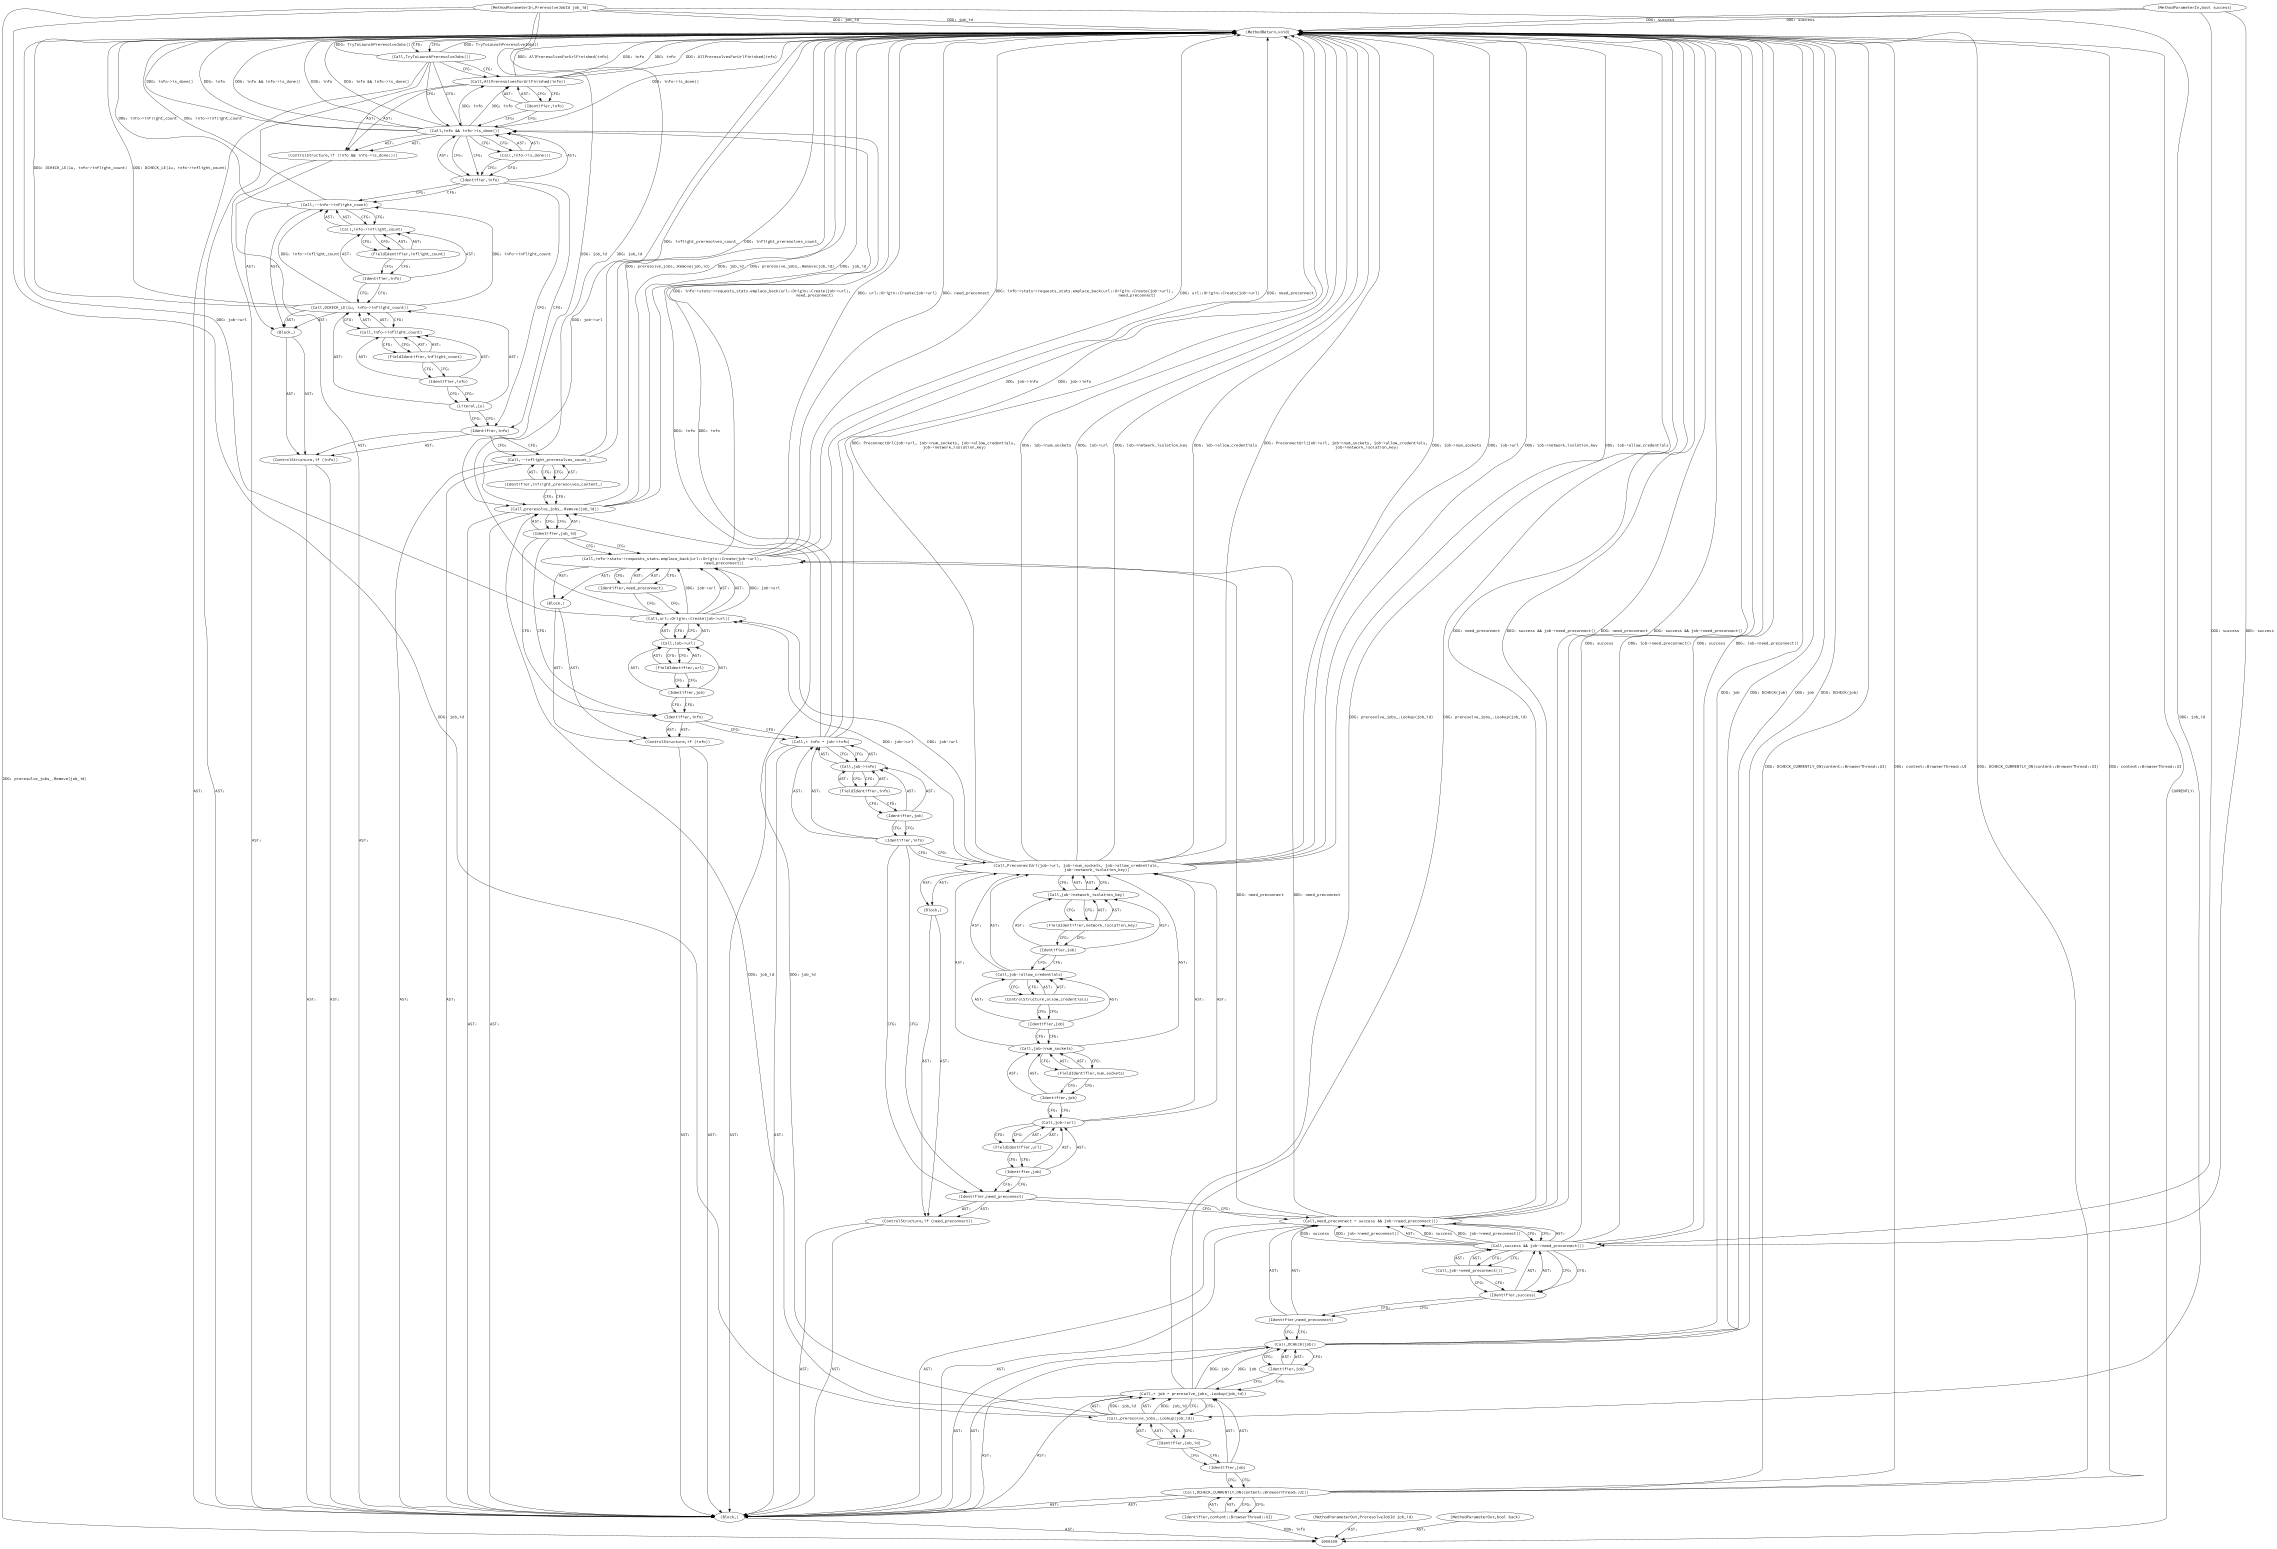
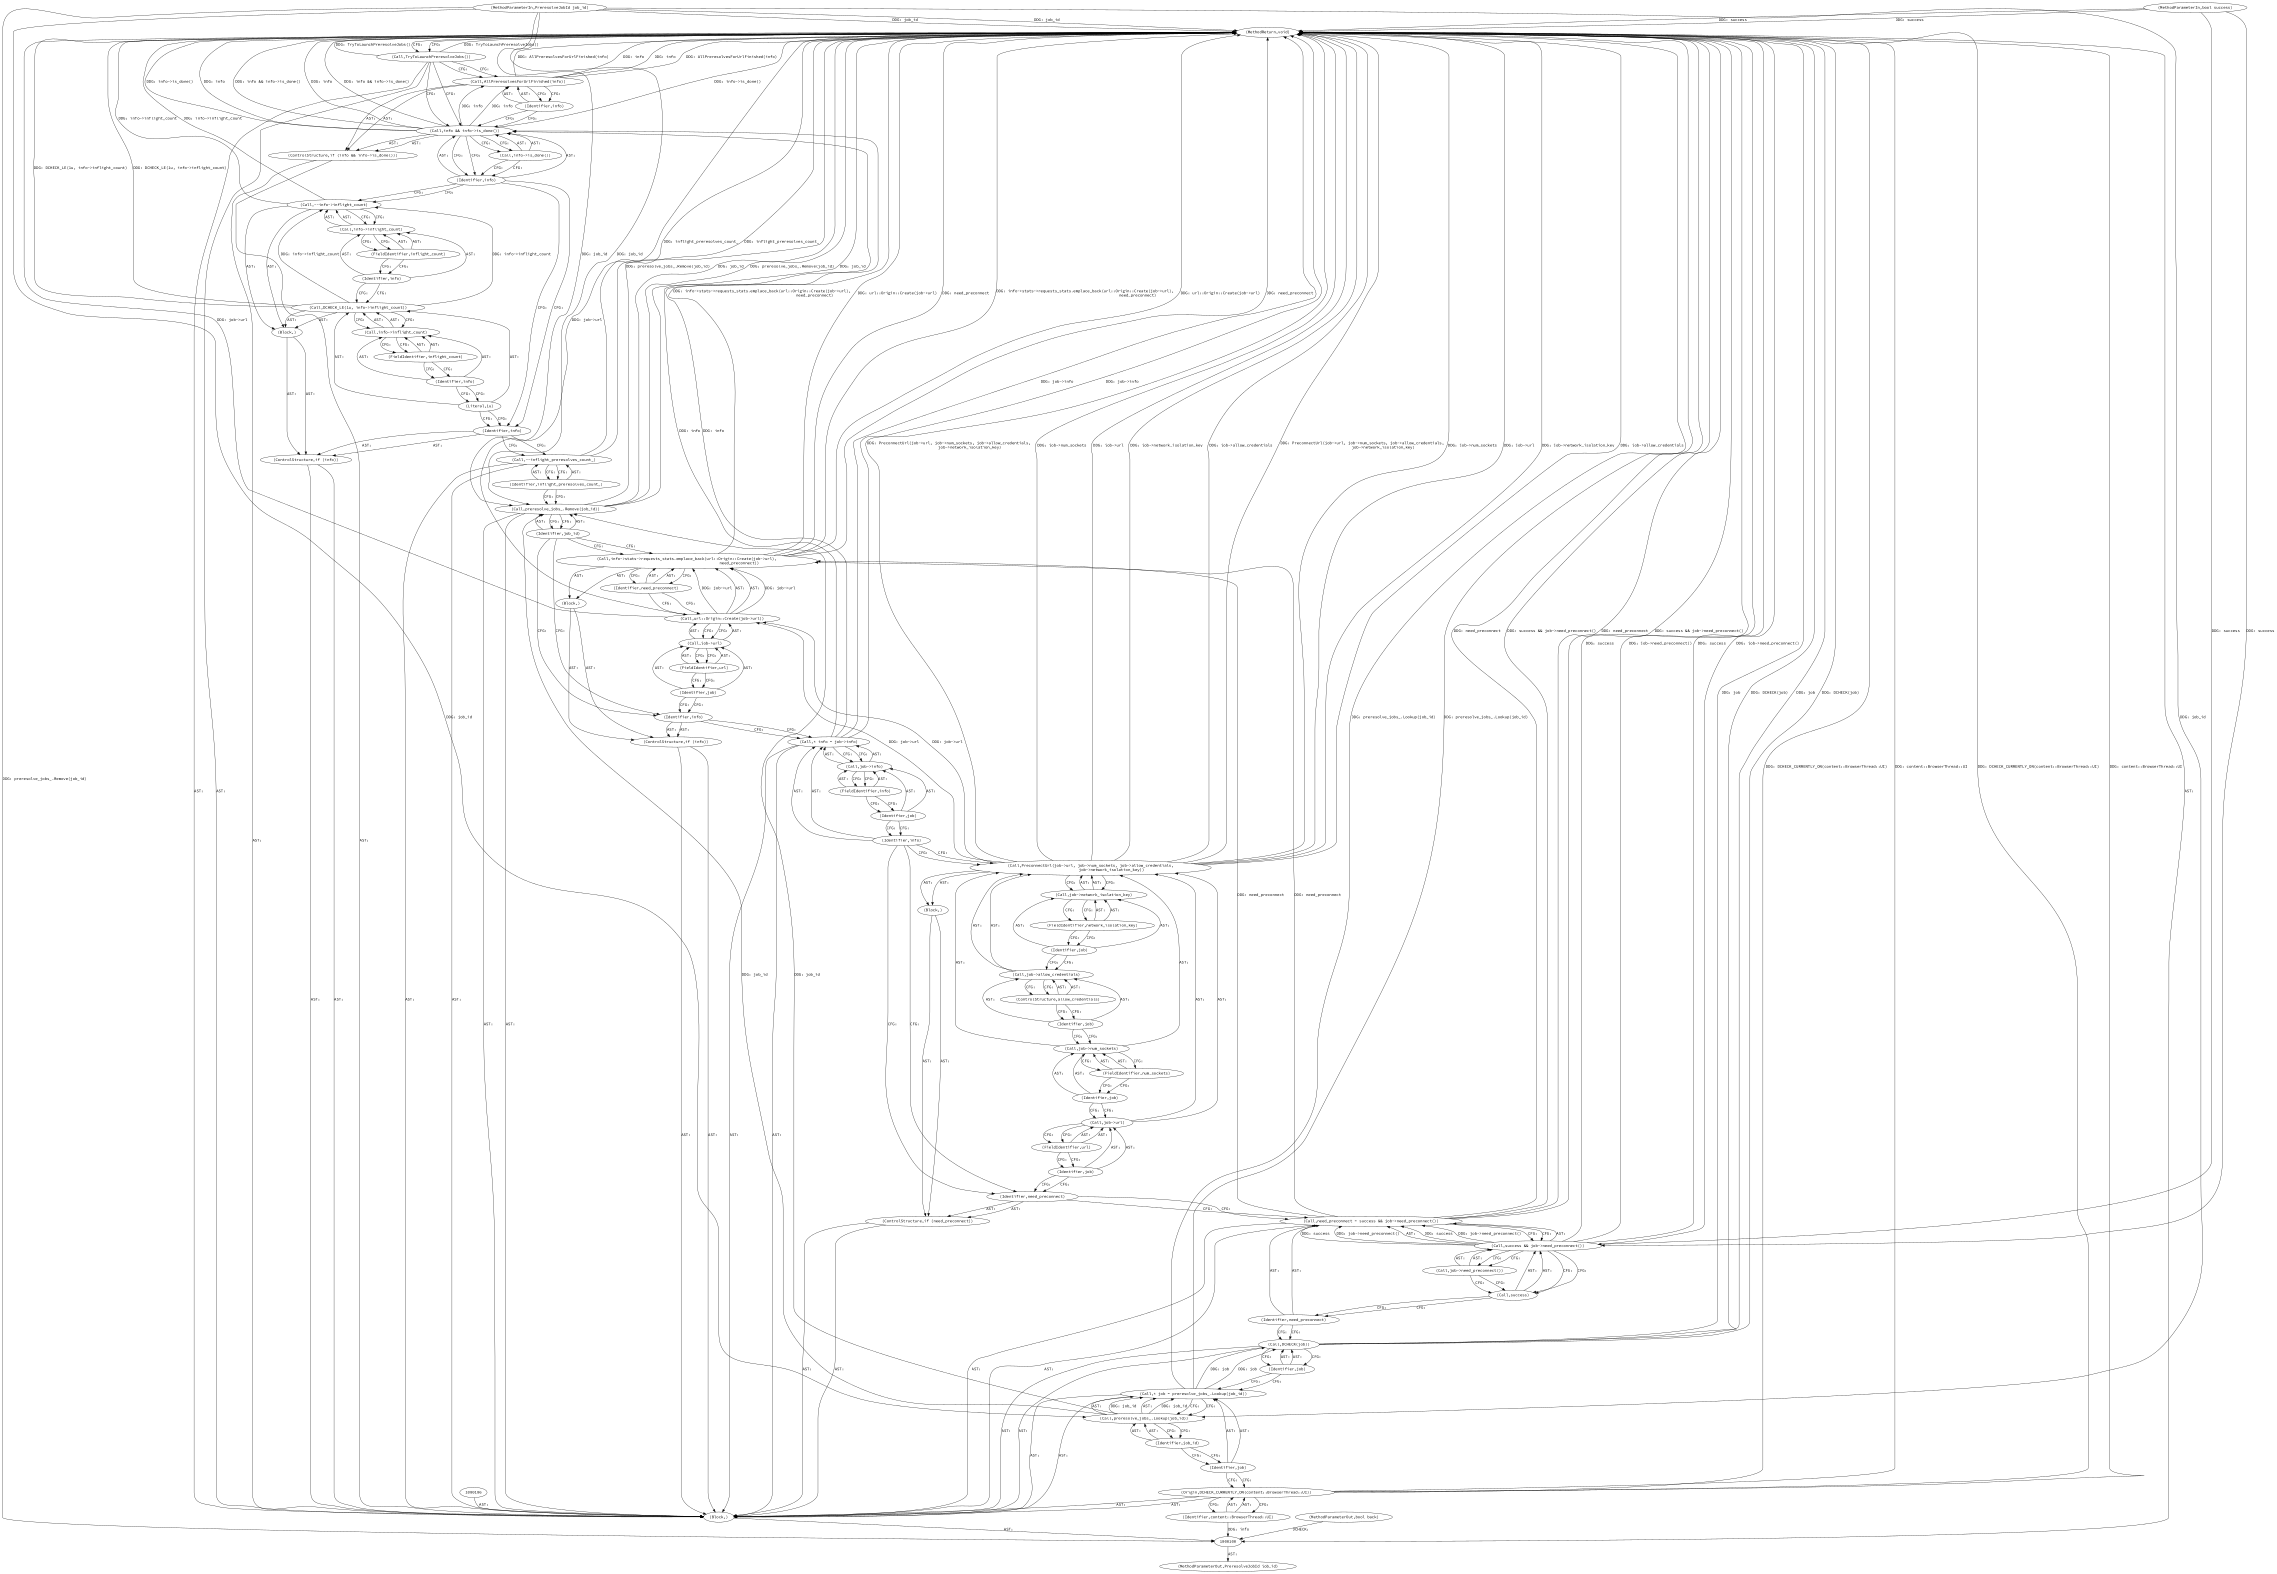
(553, 484) -> (556, 484)
(2184, 791) -> (2190, 791)
(1513, 1295) -> (1513, 1295)
none -> (473, 1492)
(1246, 1492) -> (1246, 1492)
(1347, 1529) -> (1228, 1553)
(1422, 1529) -> (1302, 1529)
